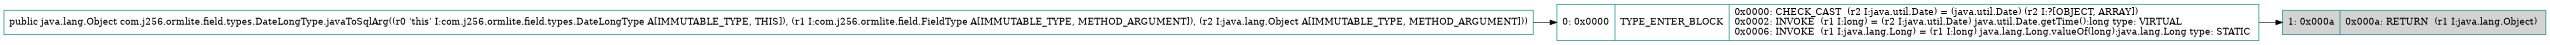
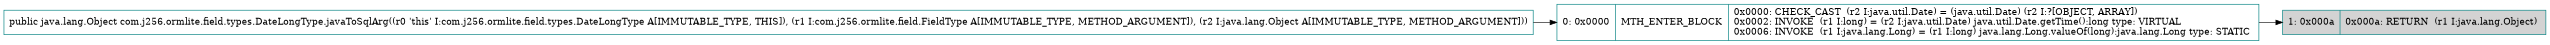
(1672, 22) -> (1672, 22)
